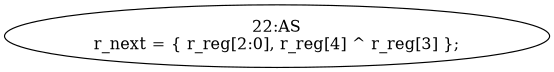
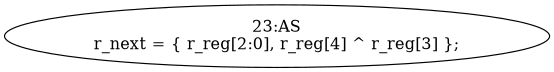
(277, 36) -> (277, 36)
